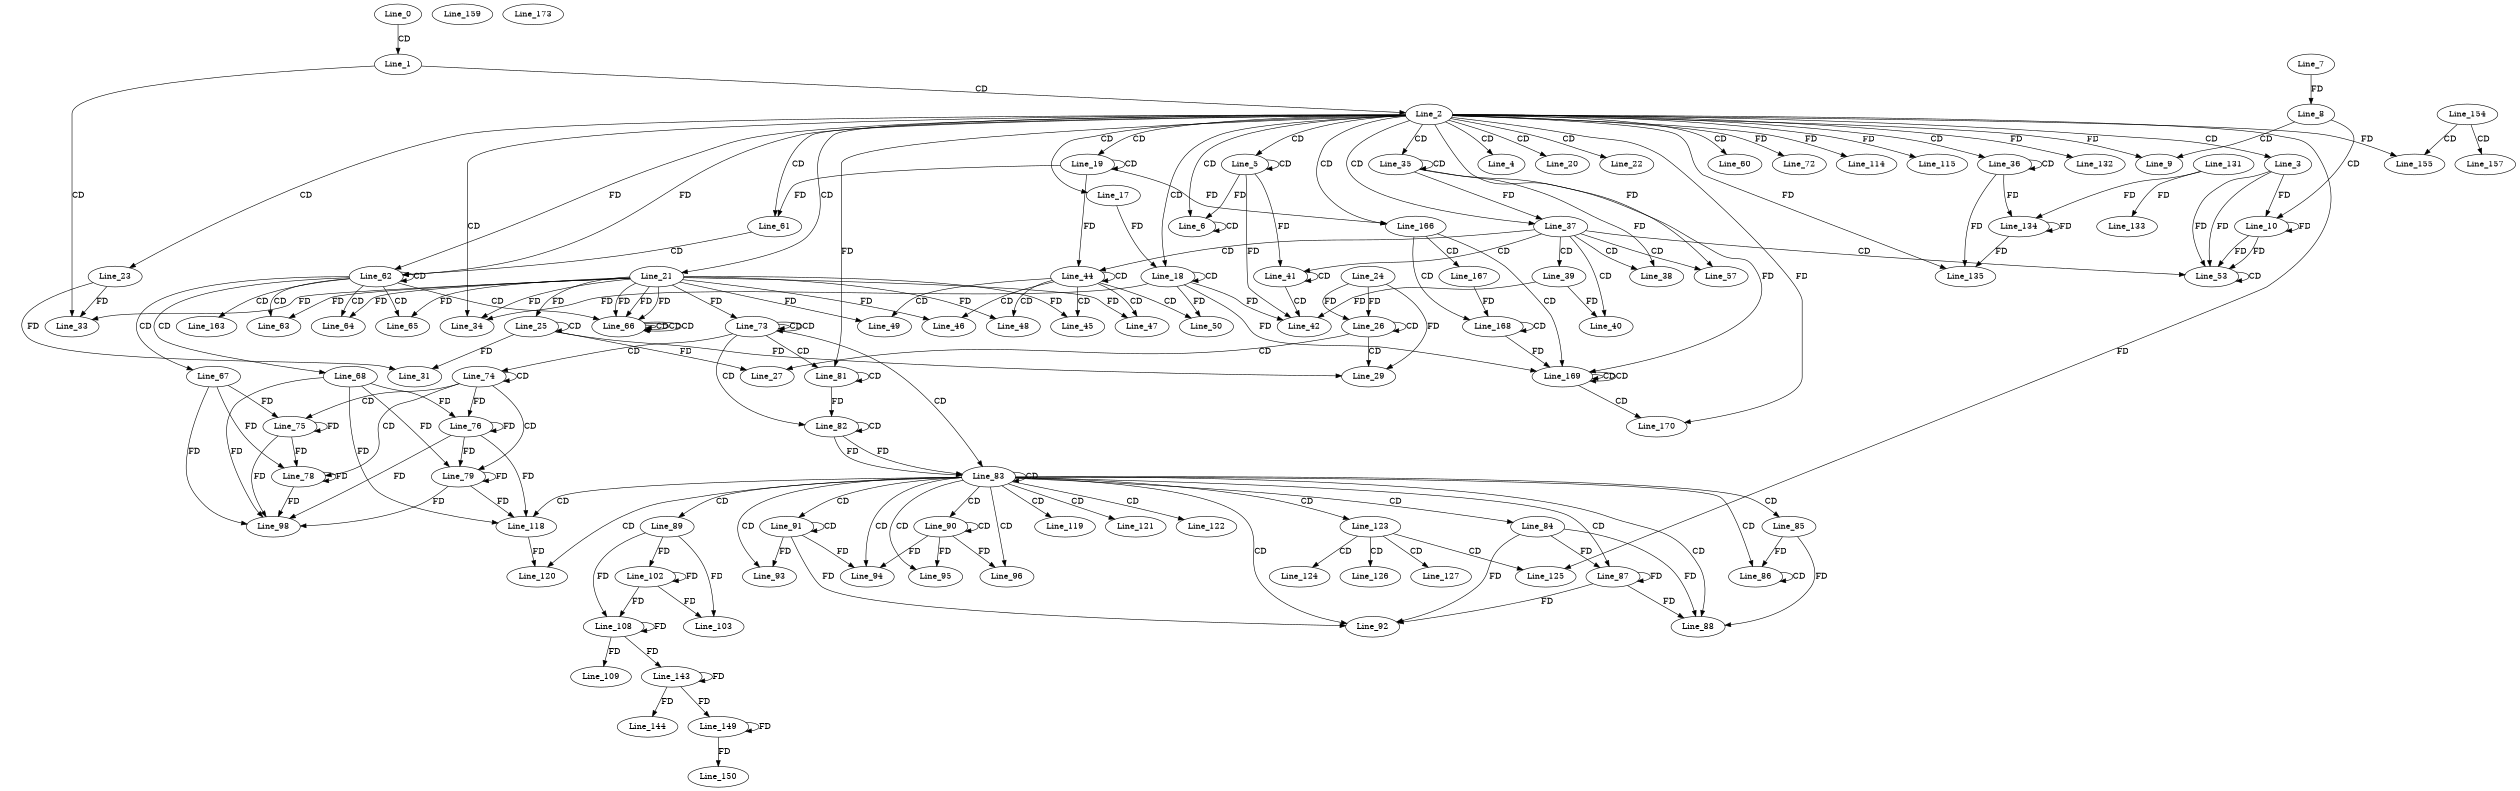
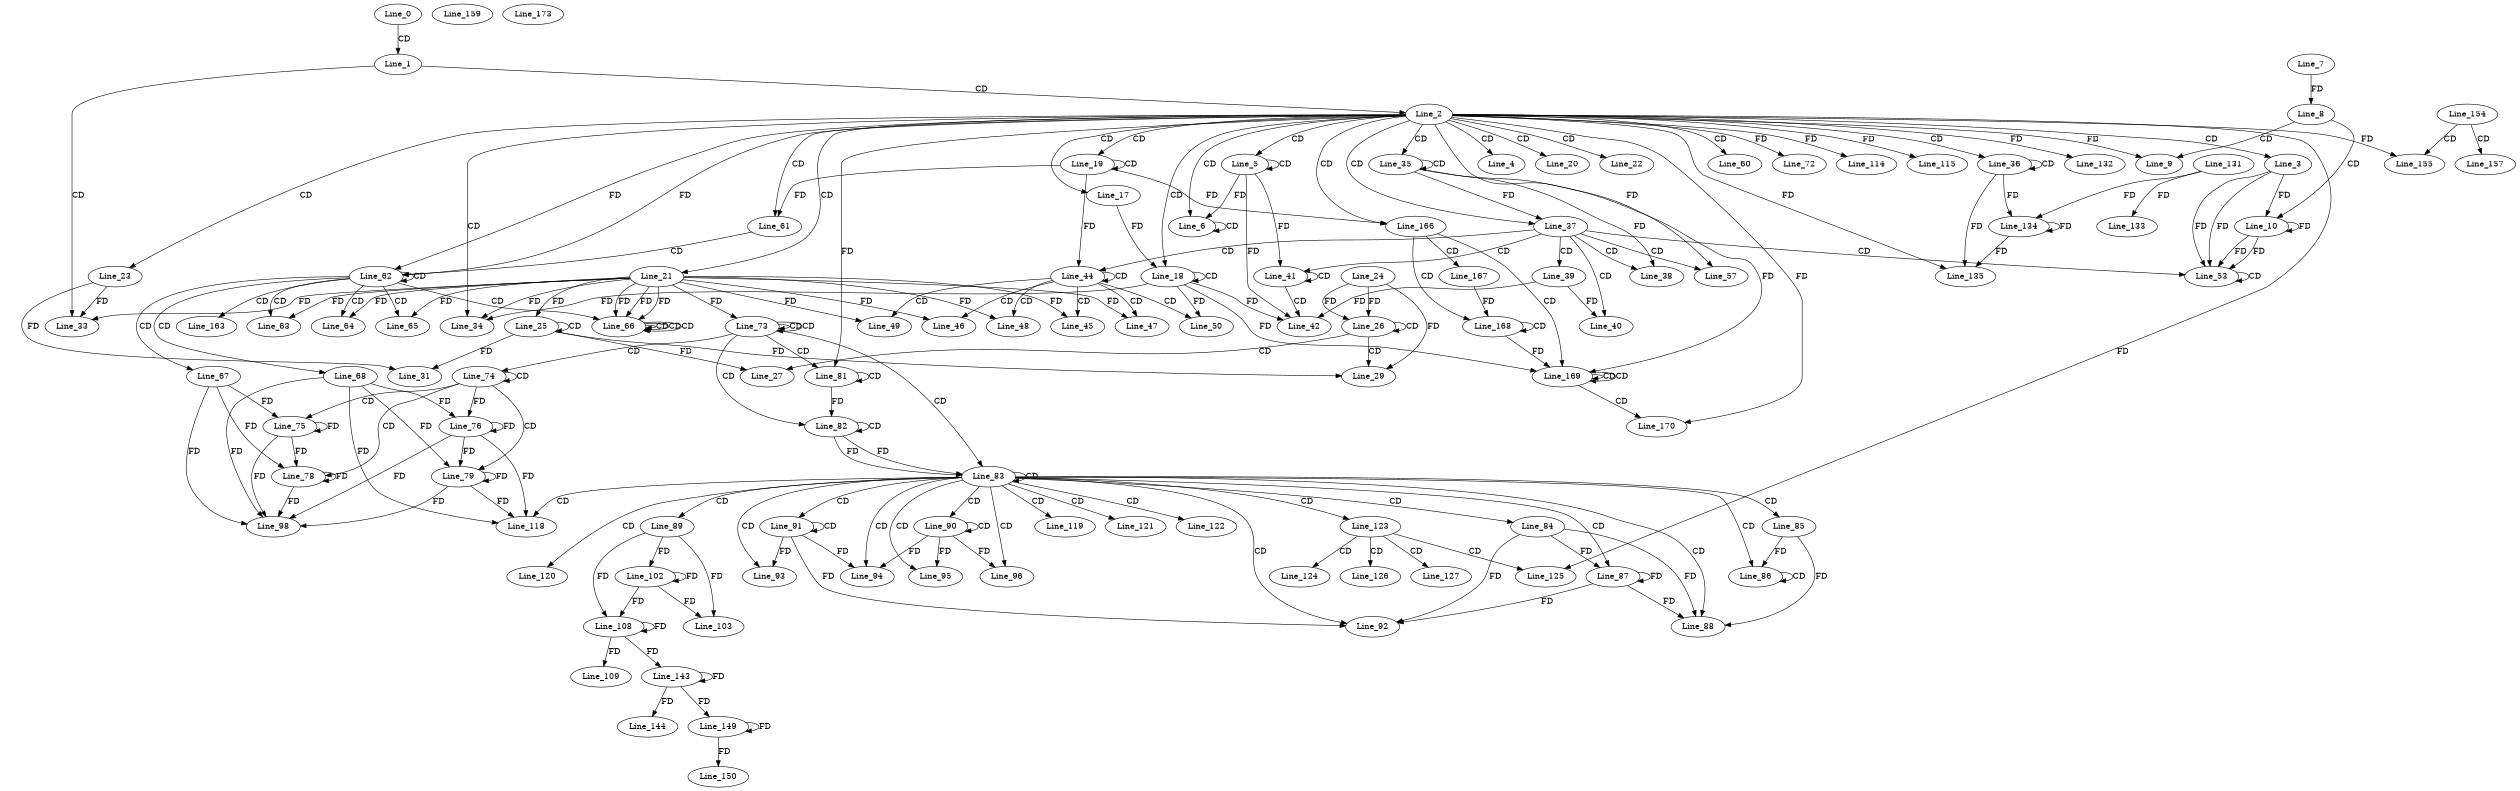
(531, 549) -> none
